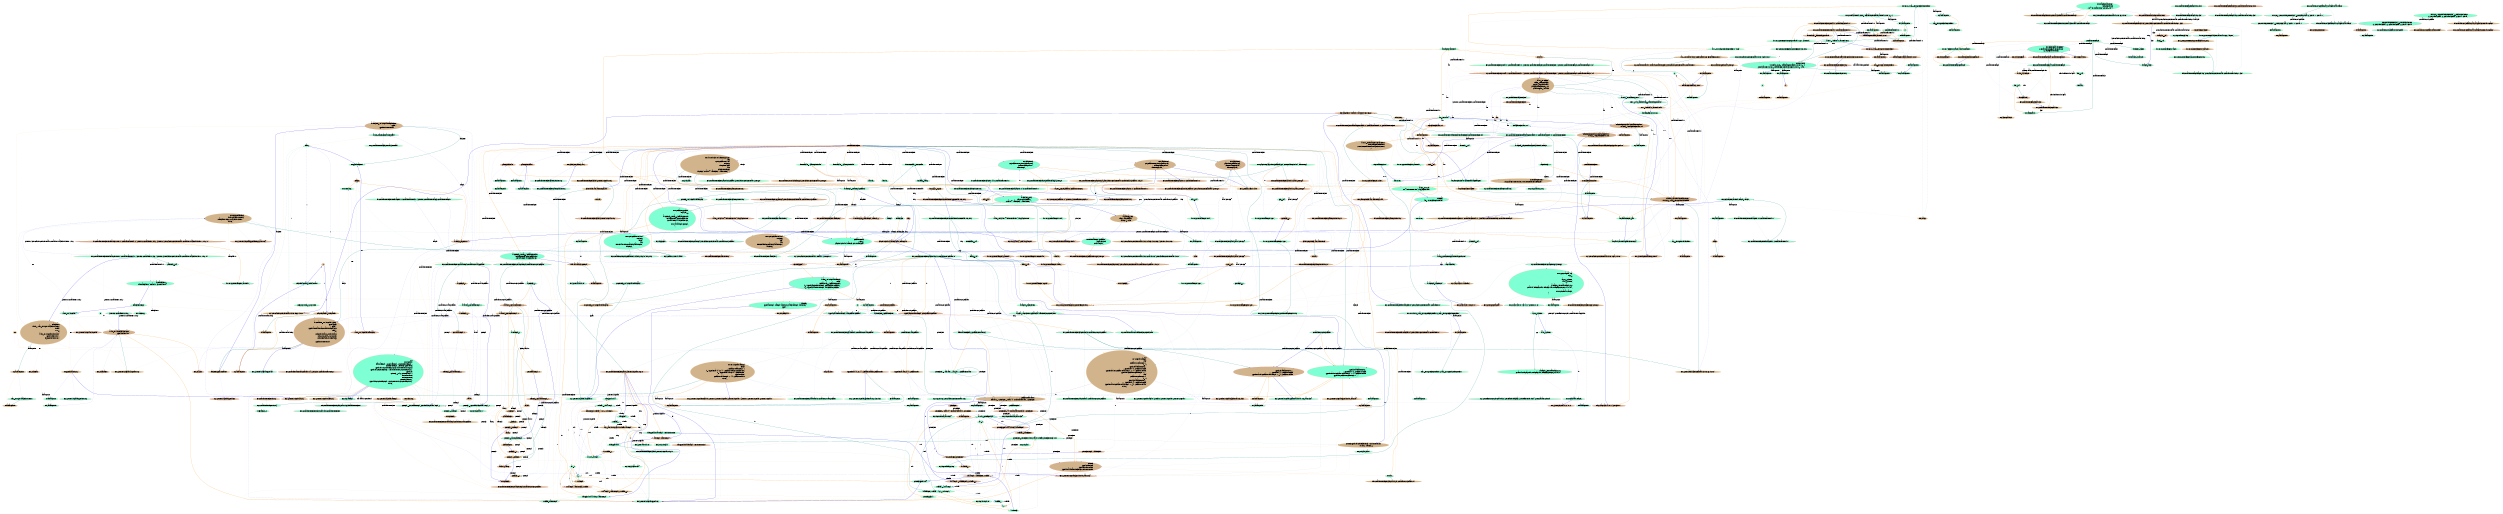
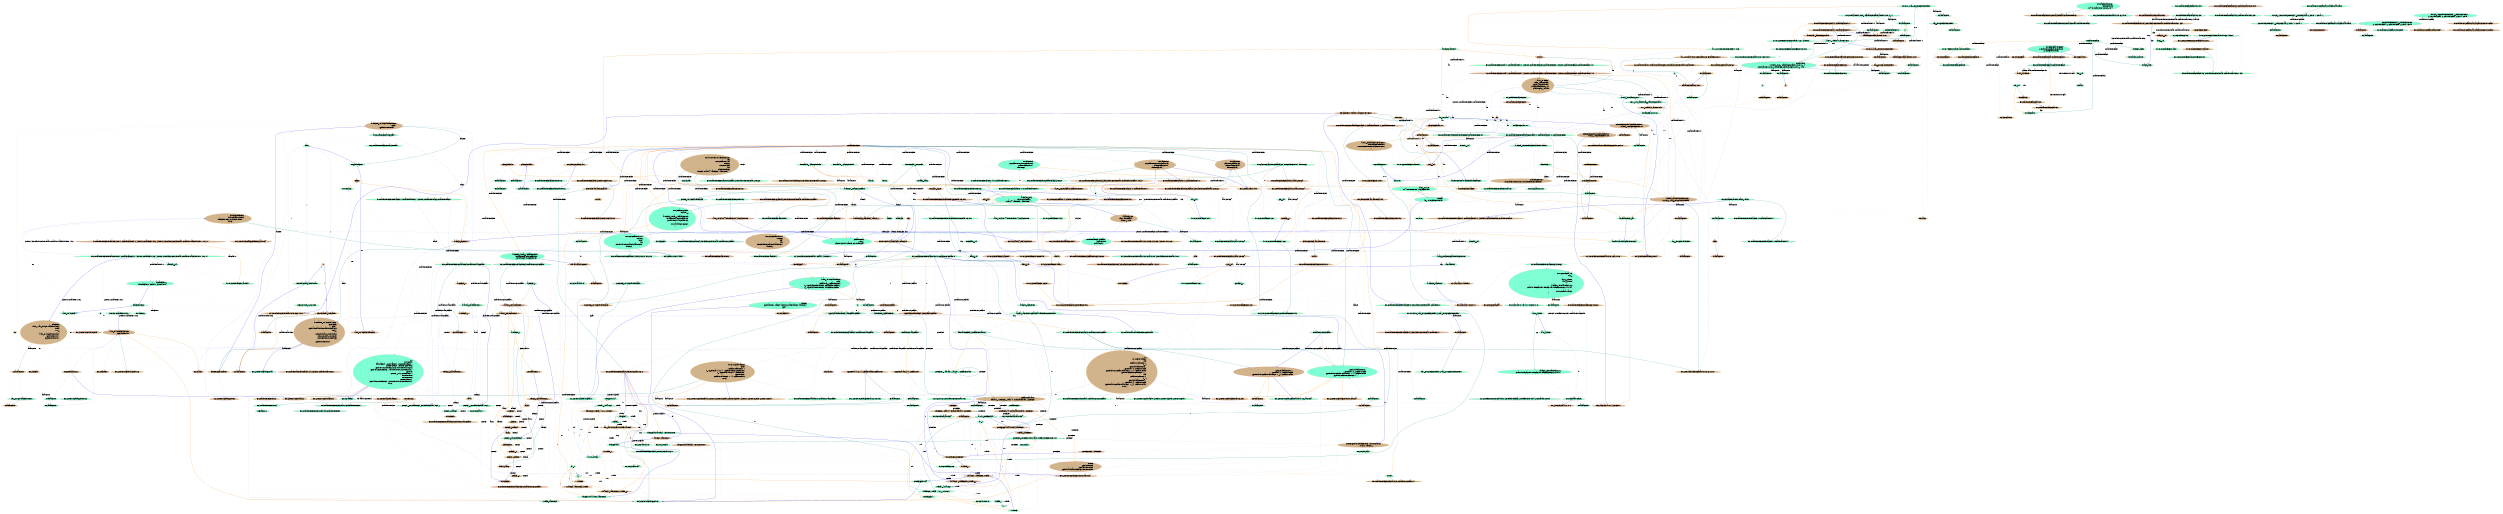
(863, 200) -> (863, 200)
